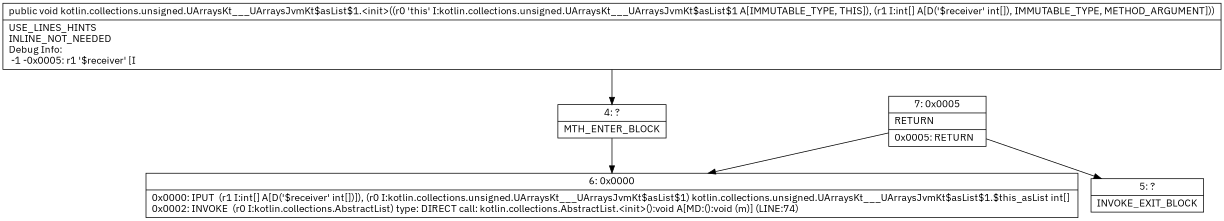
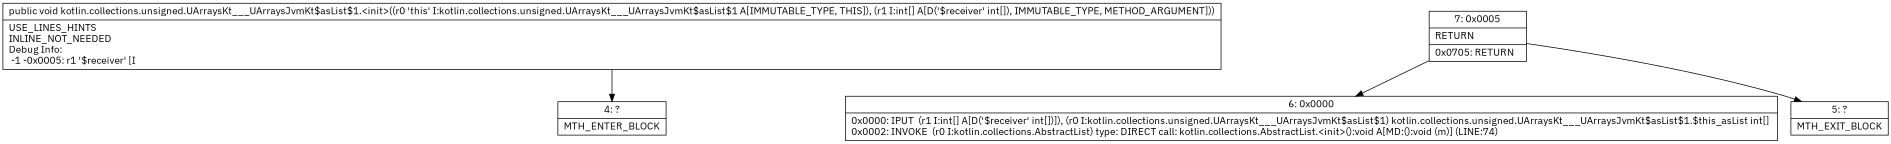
(937, 138) -> (1478, 53)
(612, 152) -> none
(1147, 203) -> (1840, 126)
